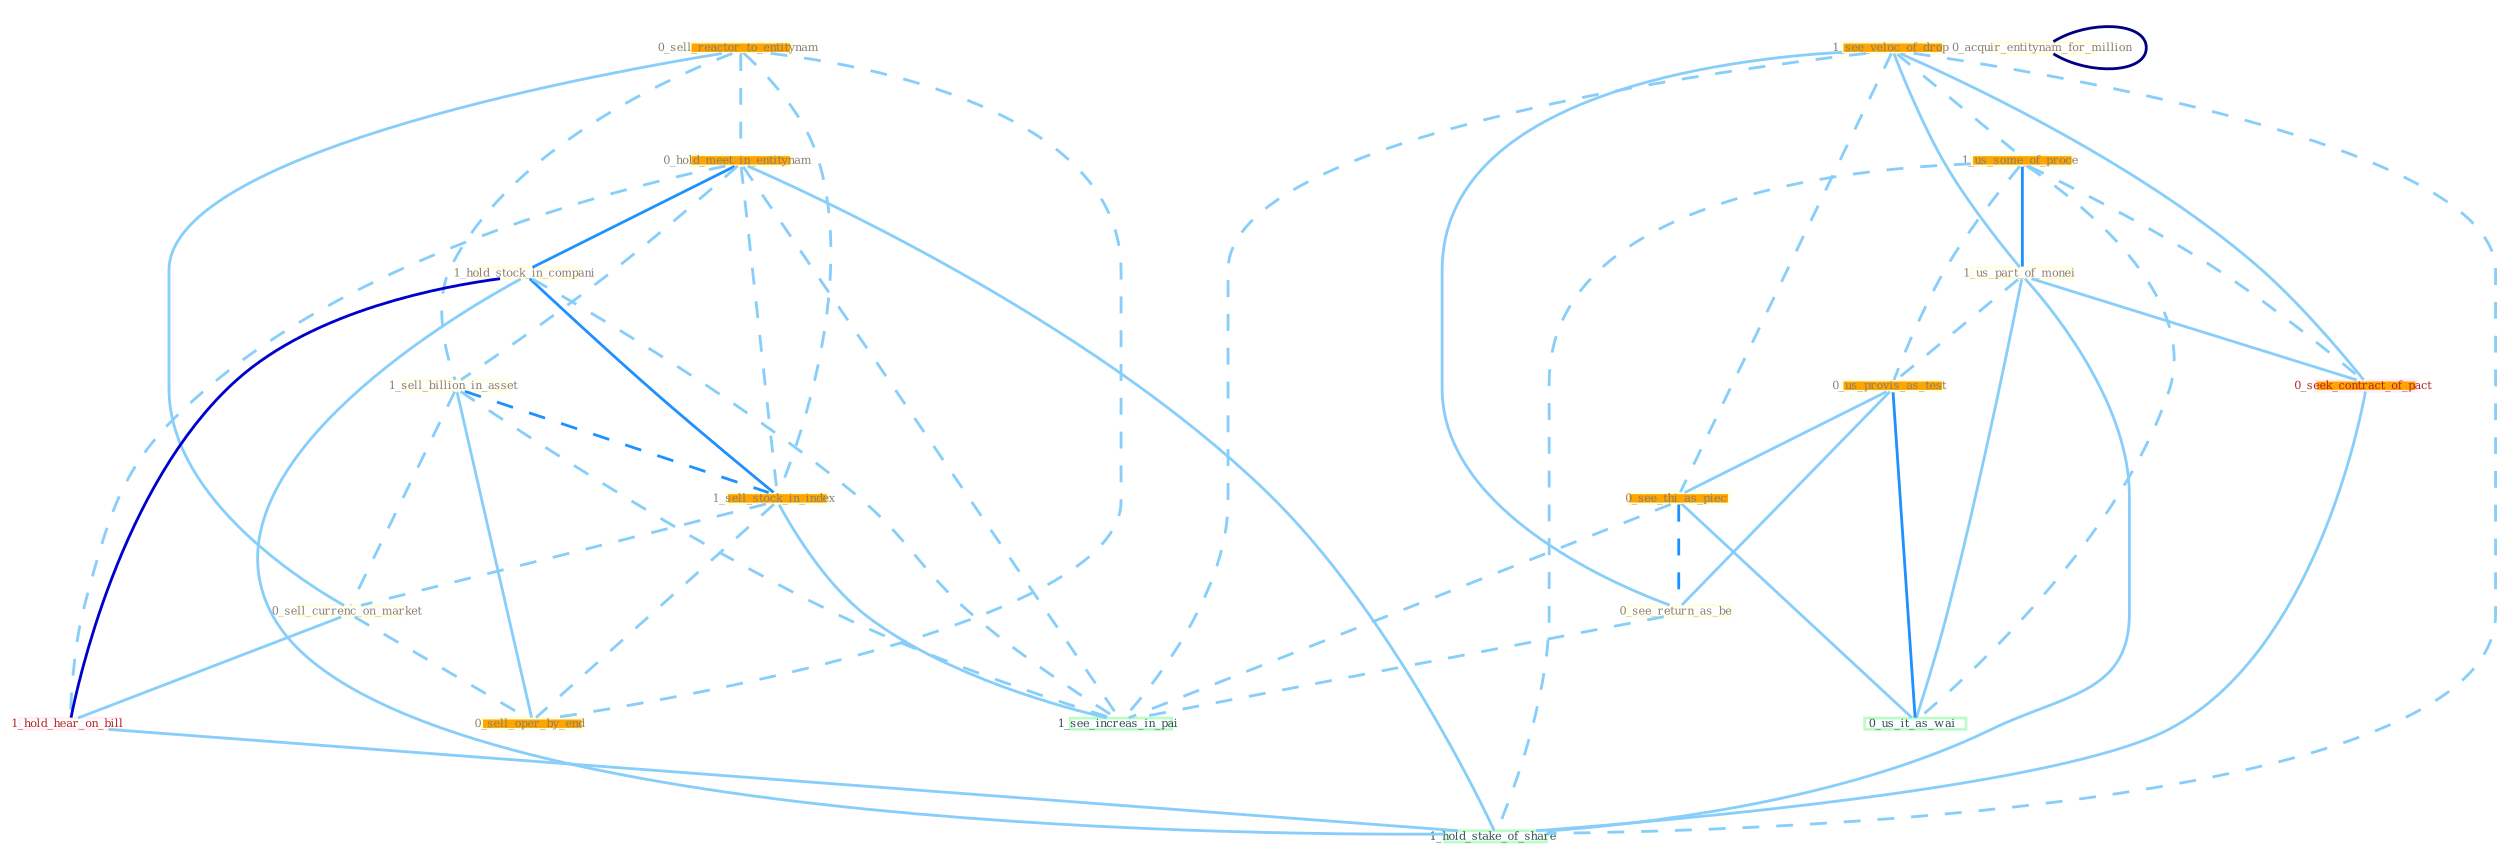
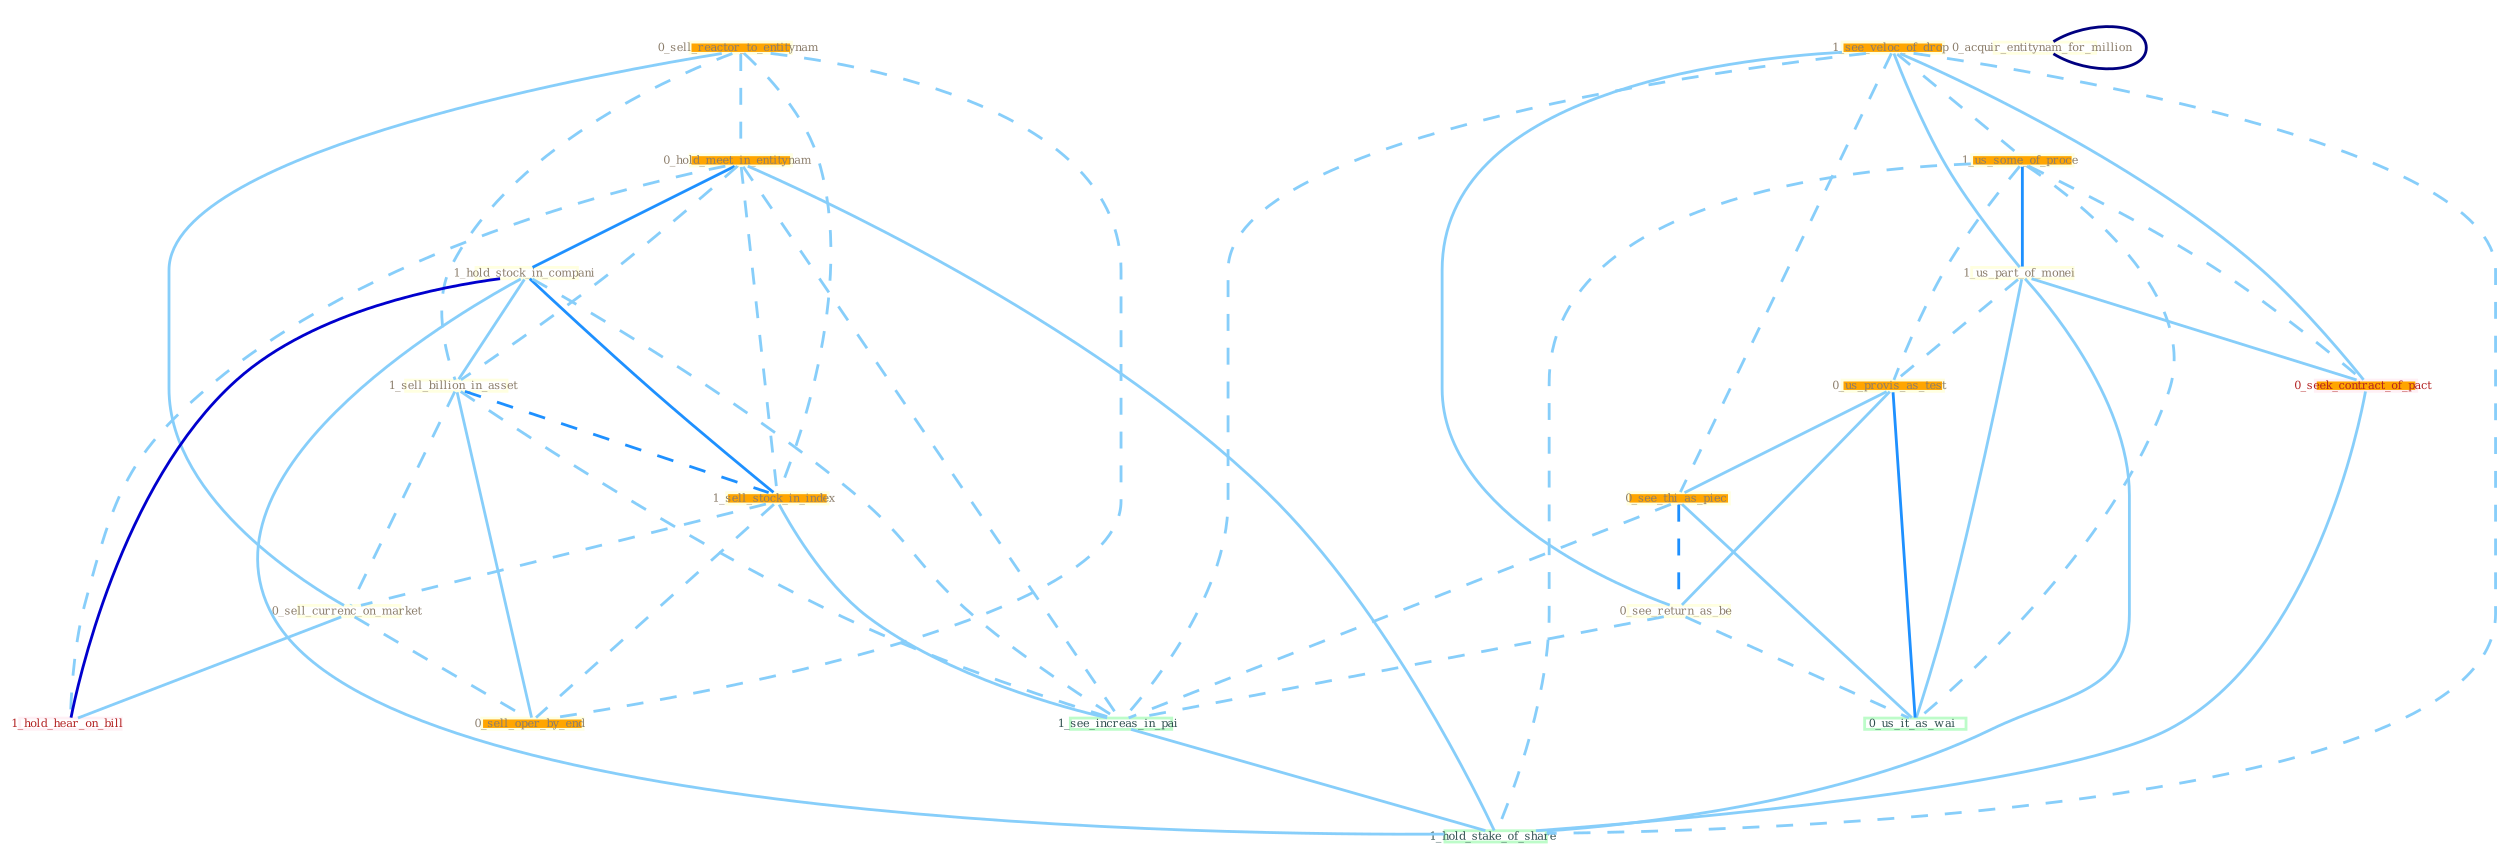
none -> (492, 329)
none -> (1797, 667)
(783, 780) -> (1308, 780)
